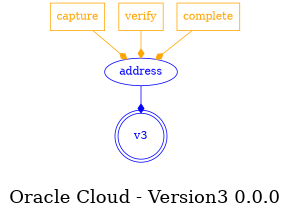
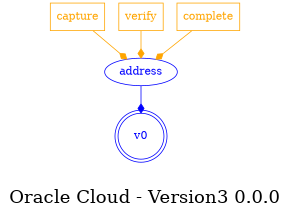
(141, 136) -> (141, 136)
